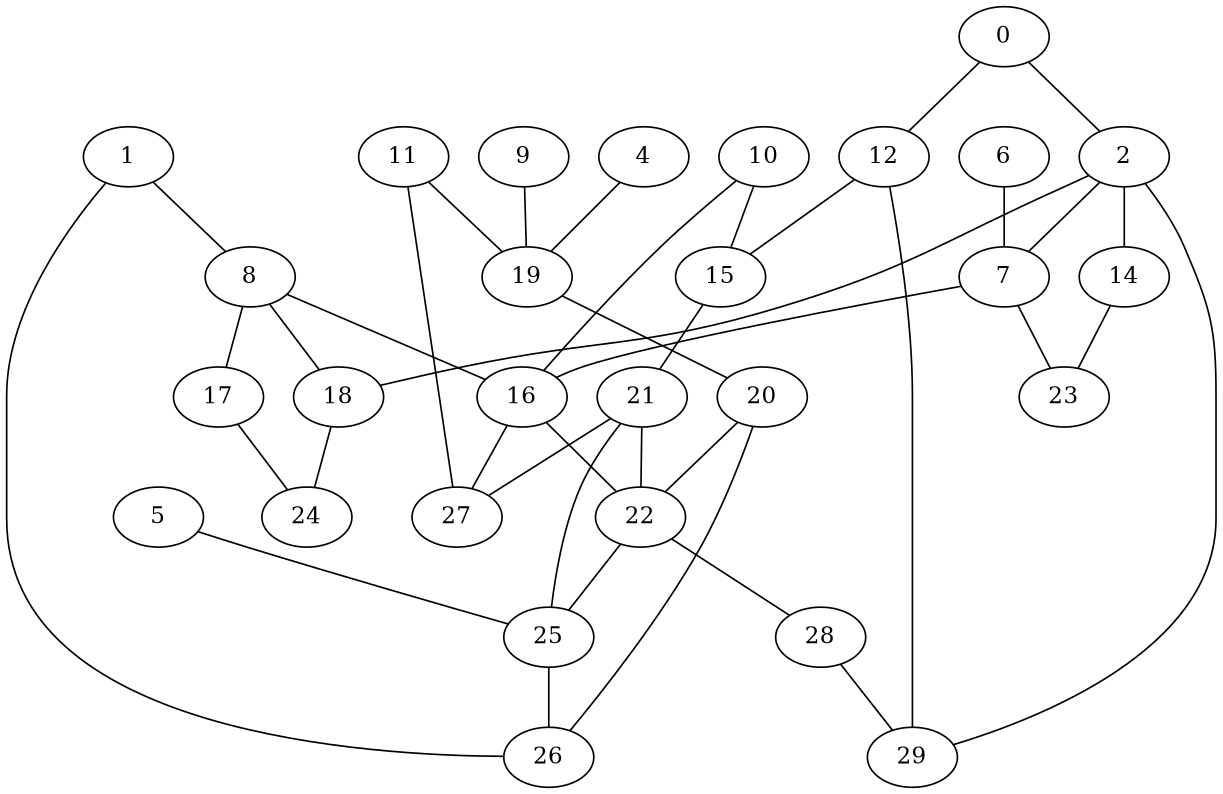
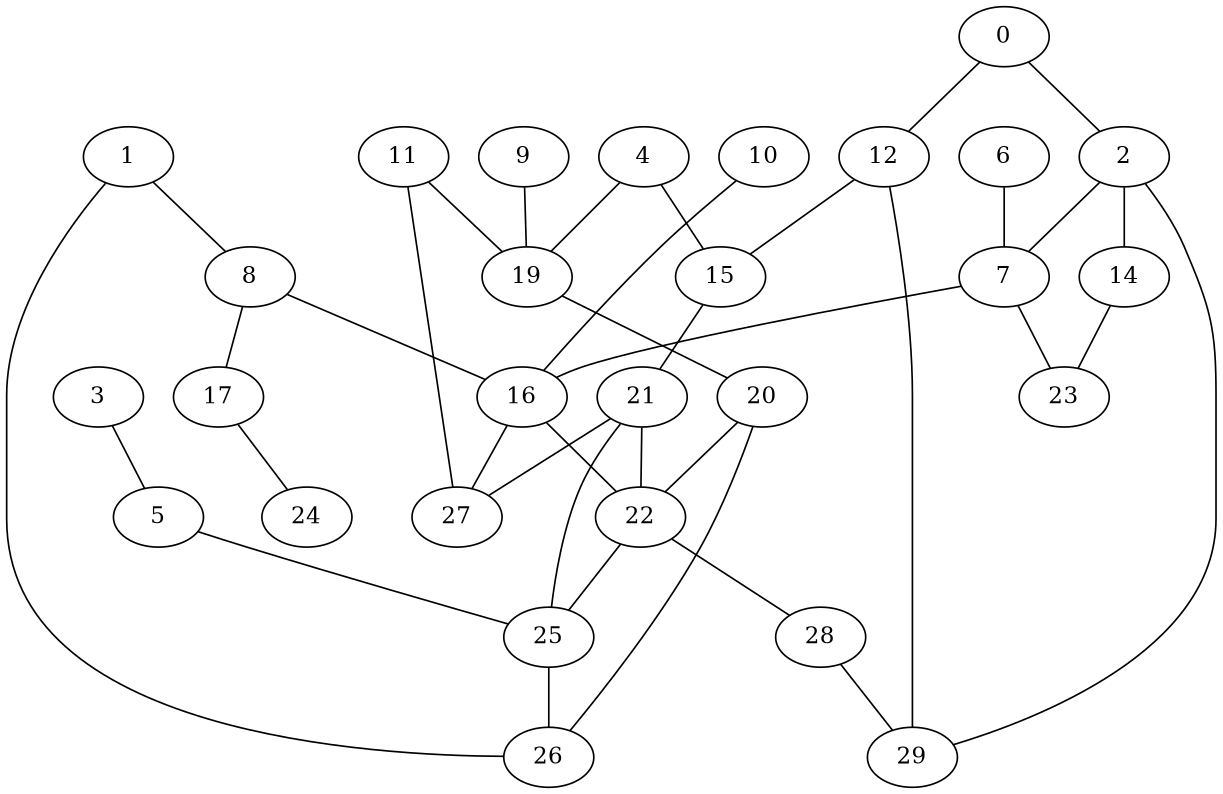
(742, 217) -> (680, 214)
none -> (98, 397)
(339, 397) -> none
